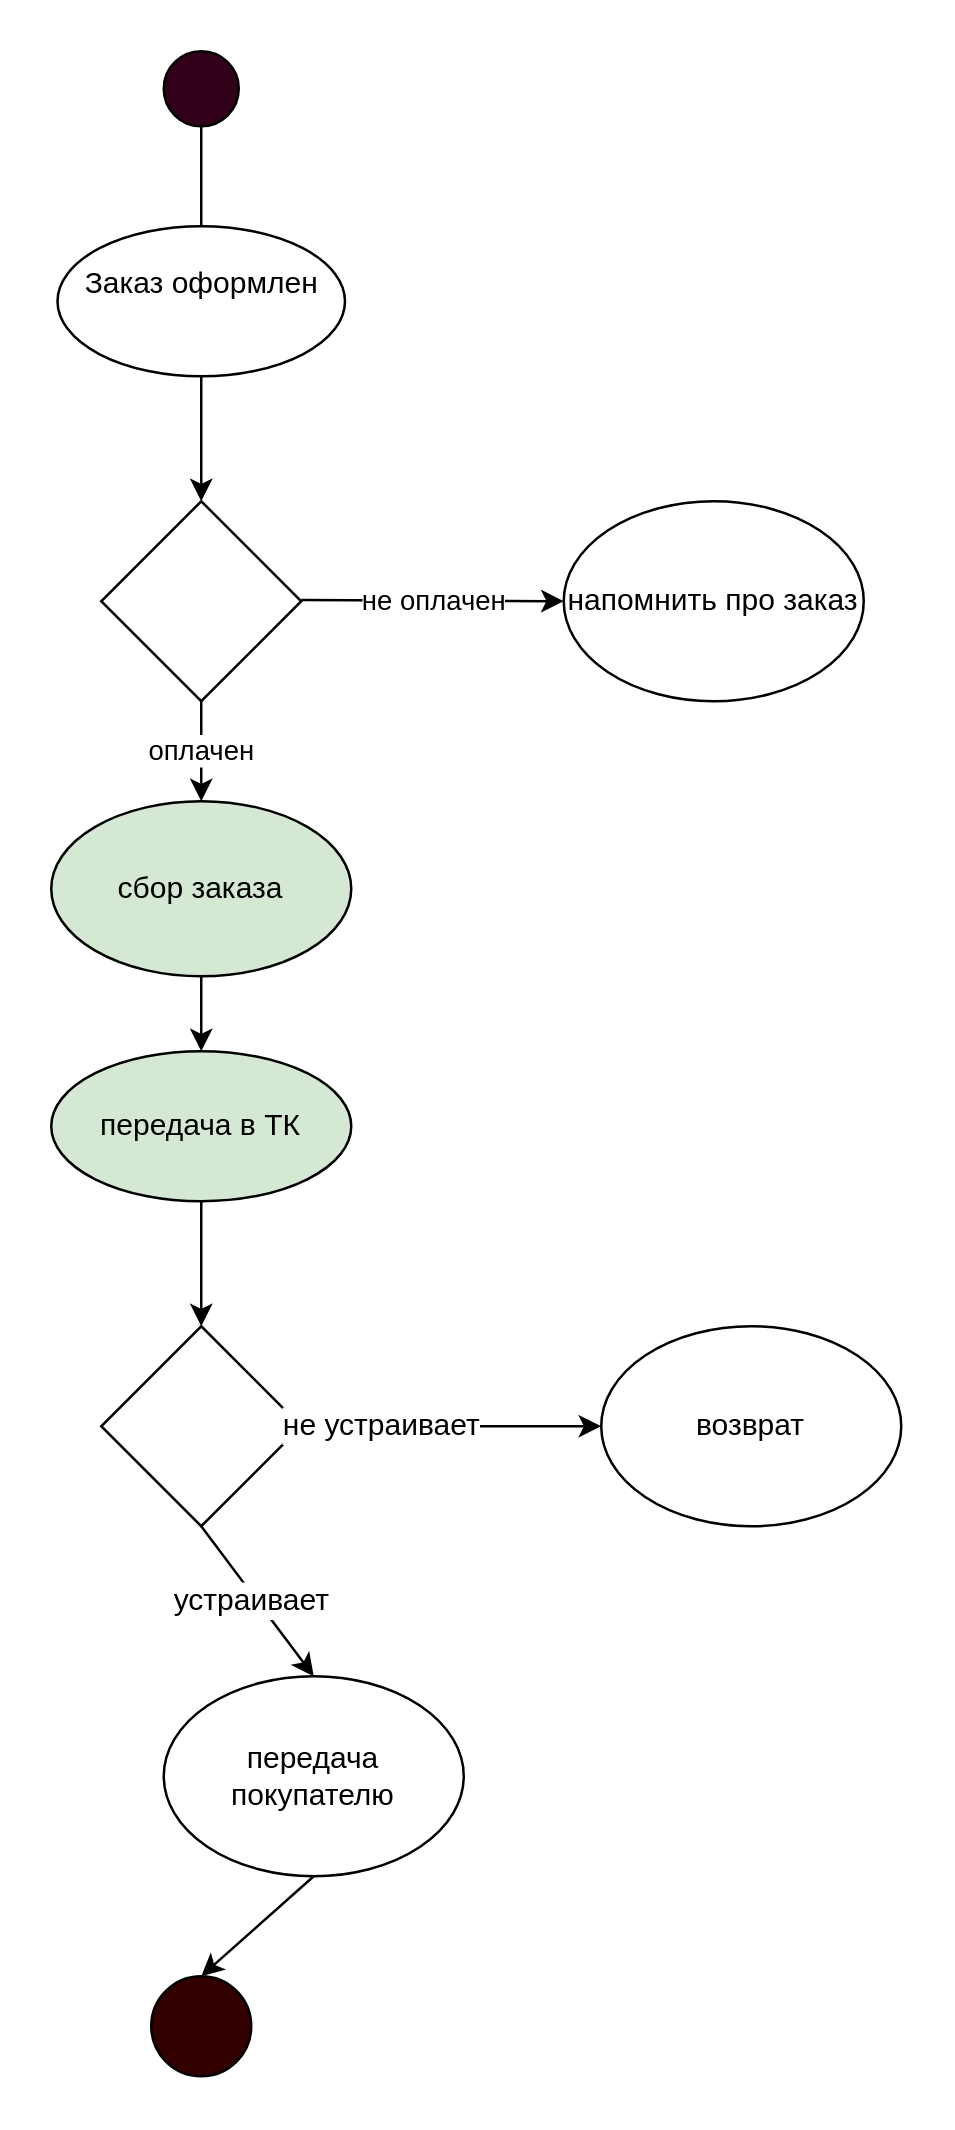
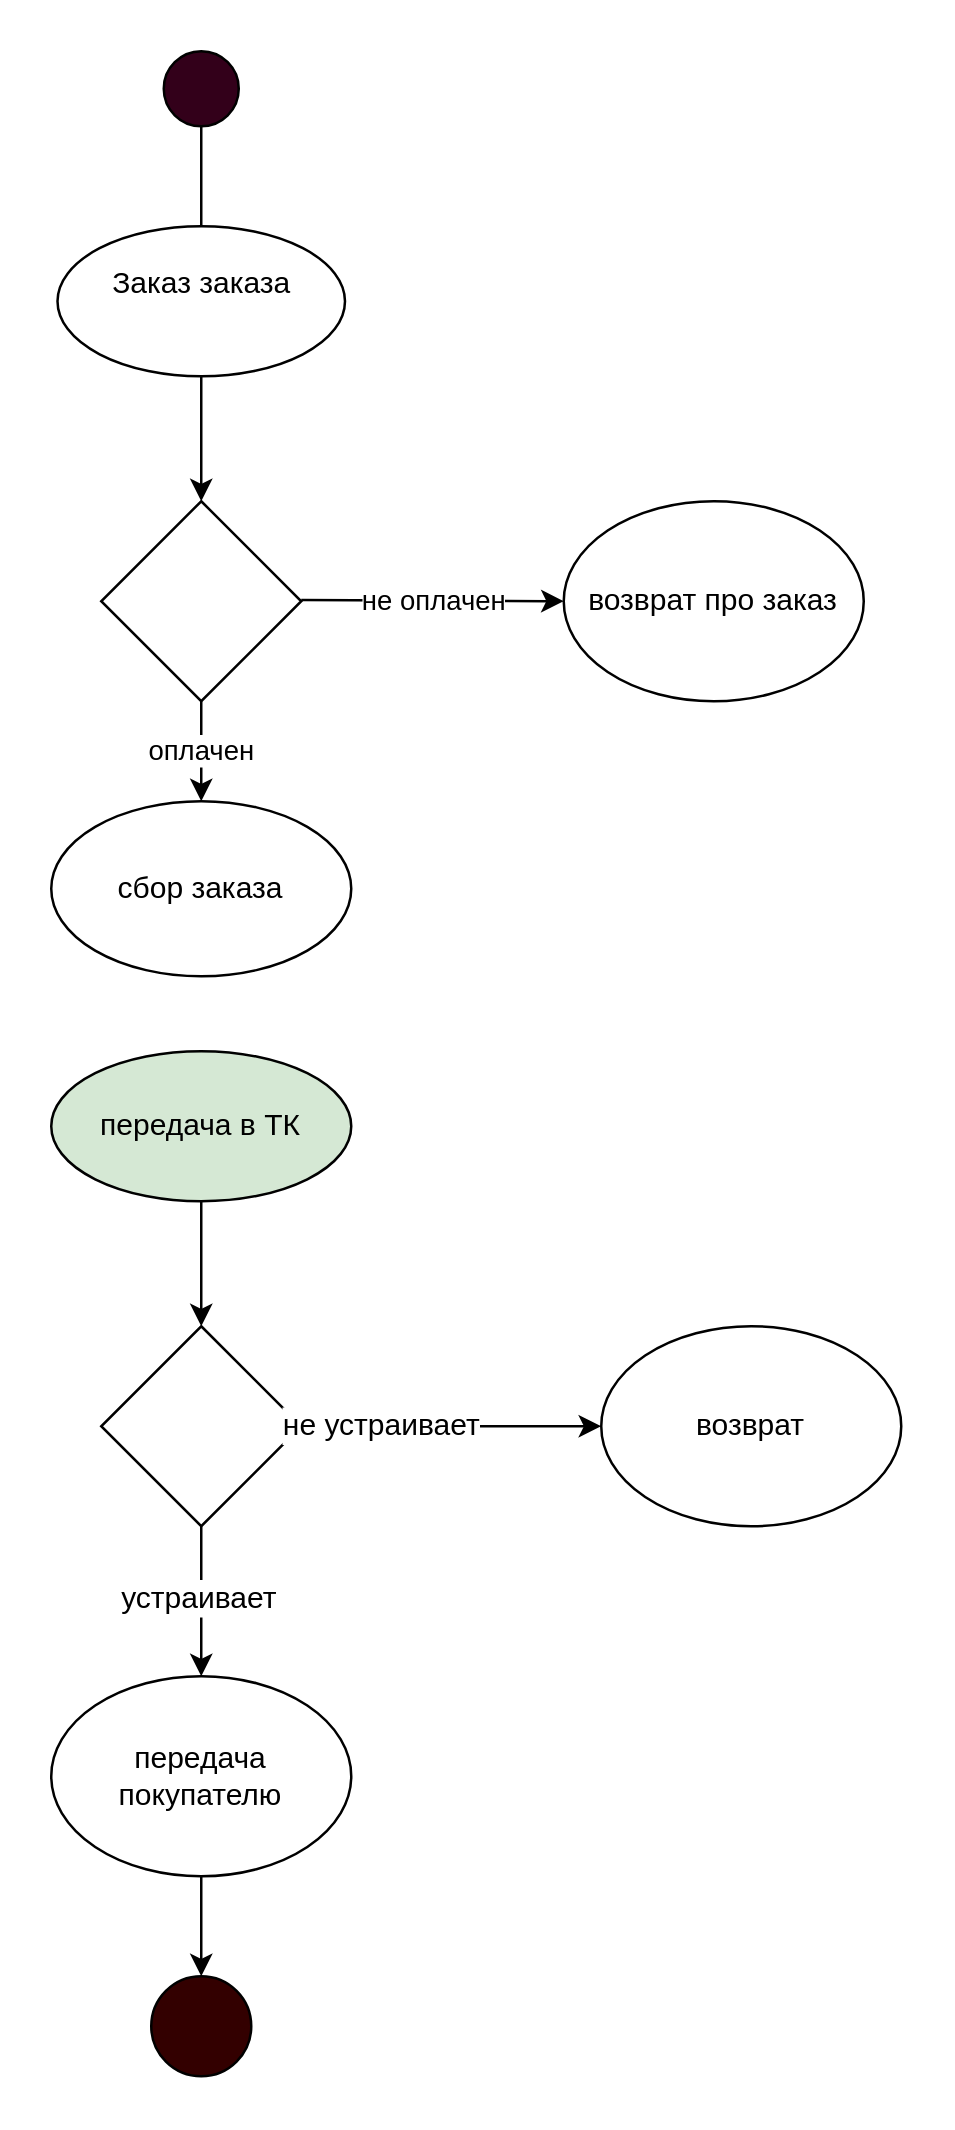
(203, 301) -> (203, 301)
(714, 601) -> (714, 601)
(201, 889) -> (201, 889)
(201, 1005) -> none
(314, 1776) -> (201, 1776)
